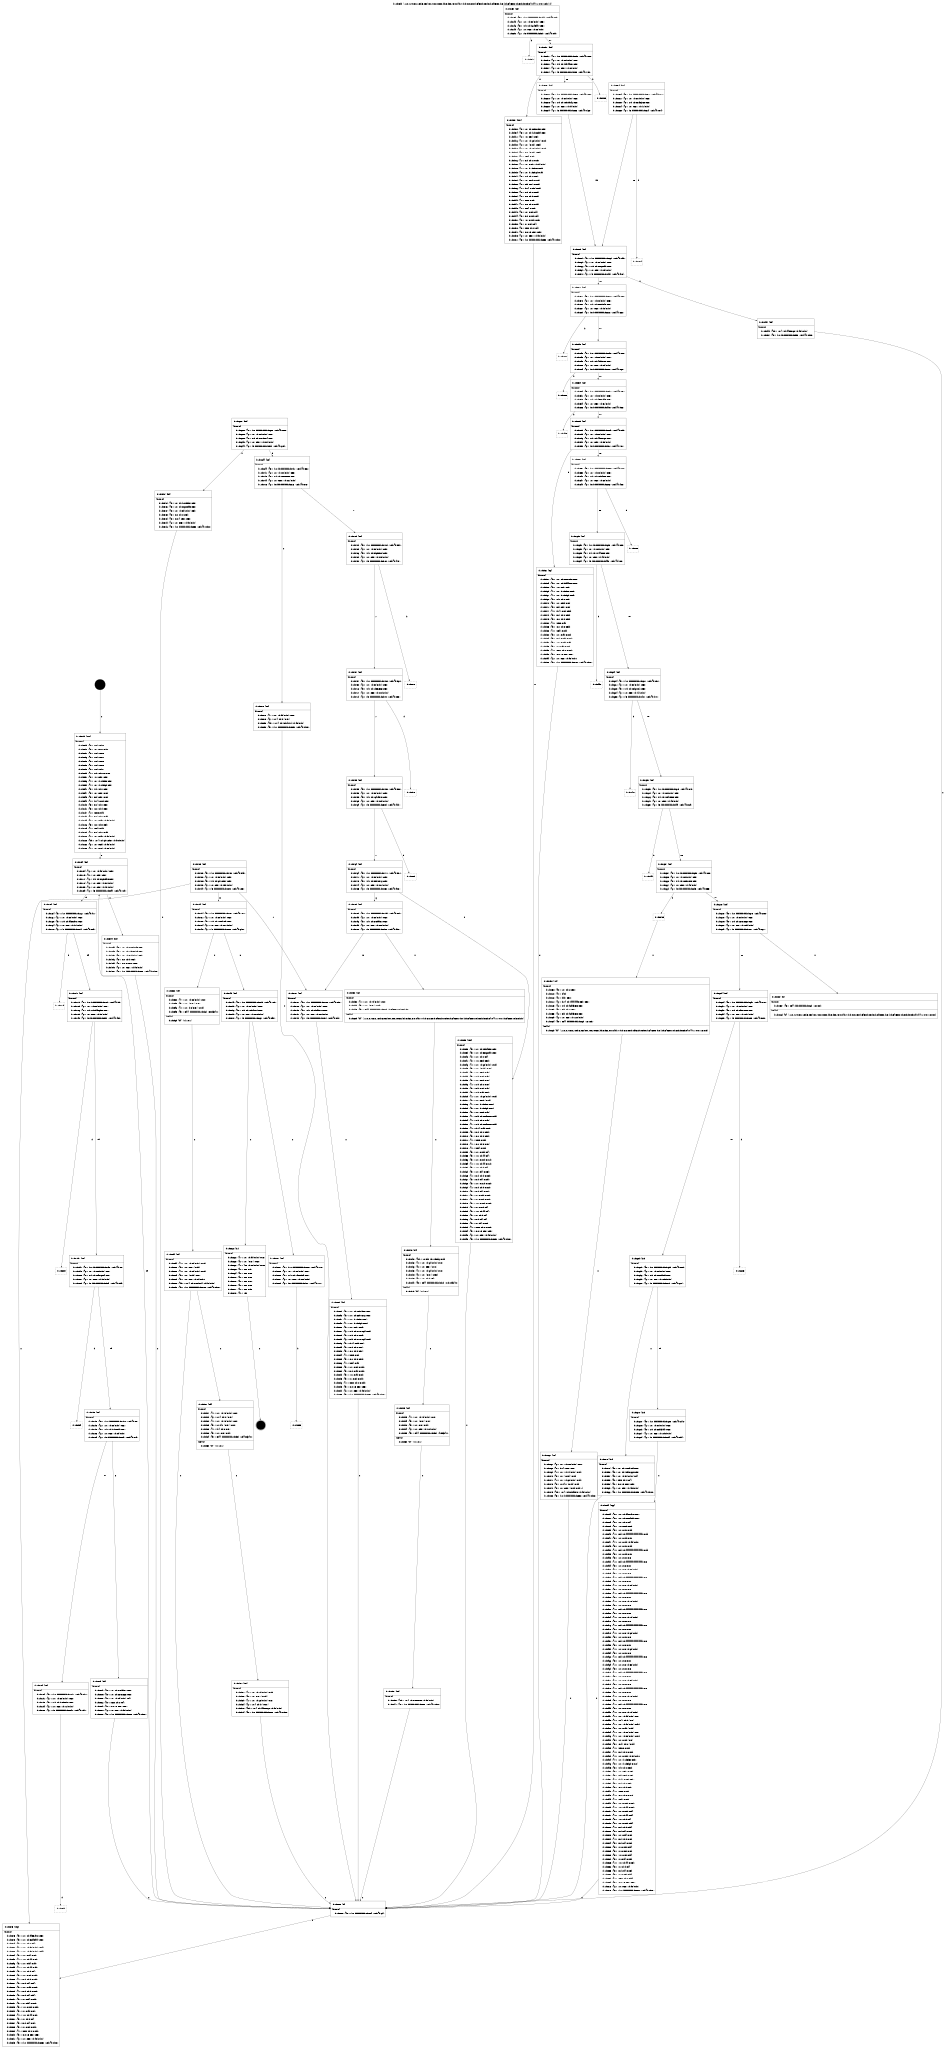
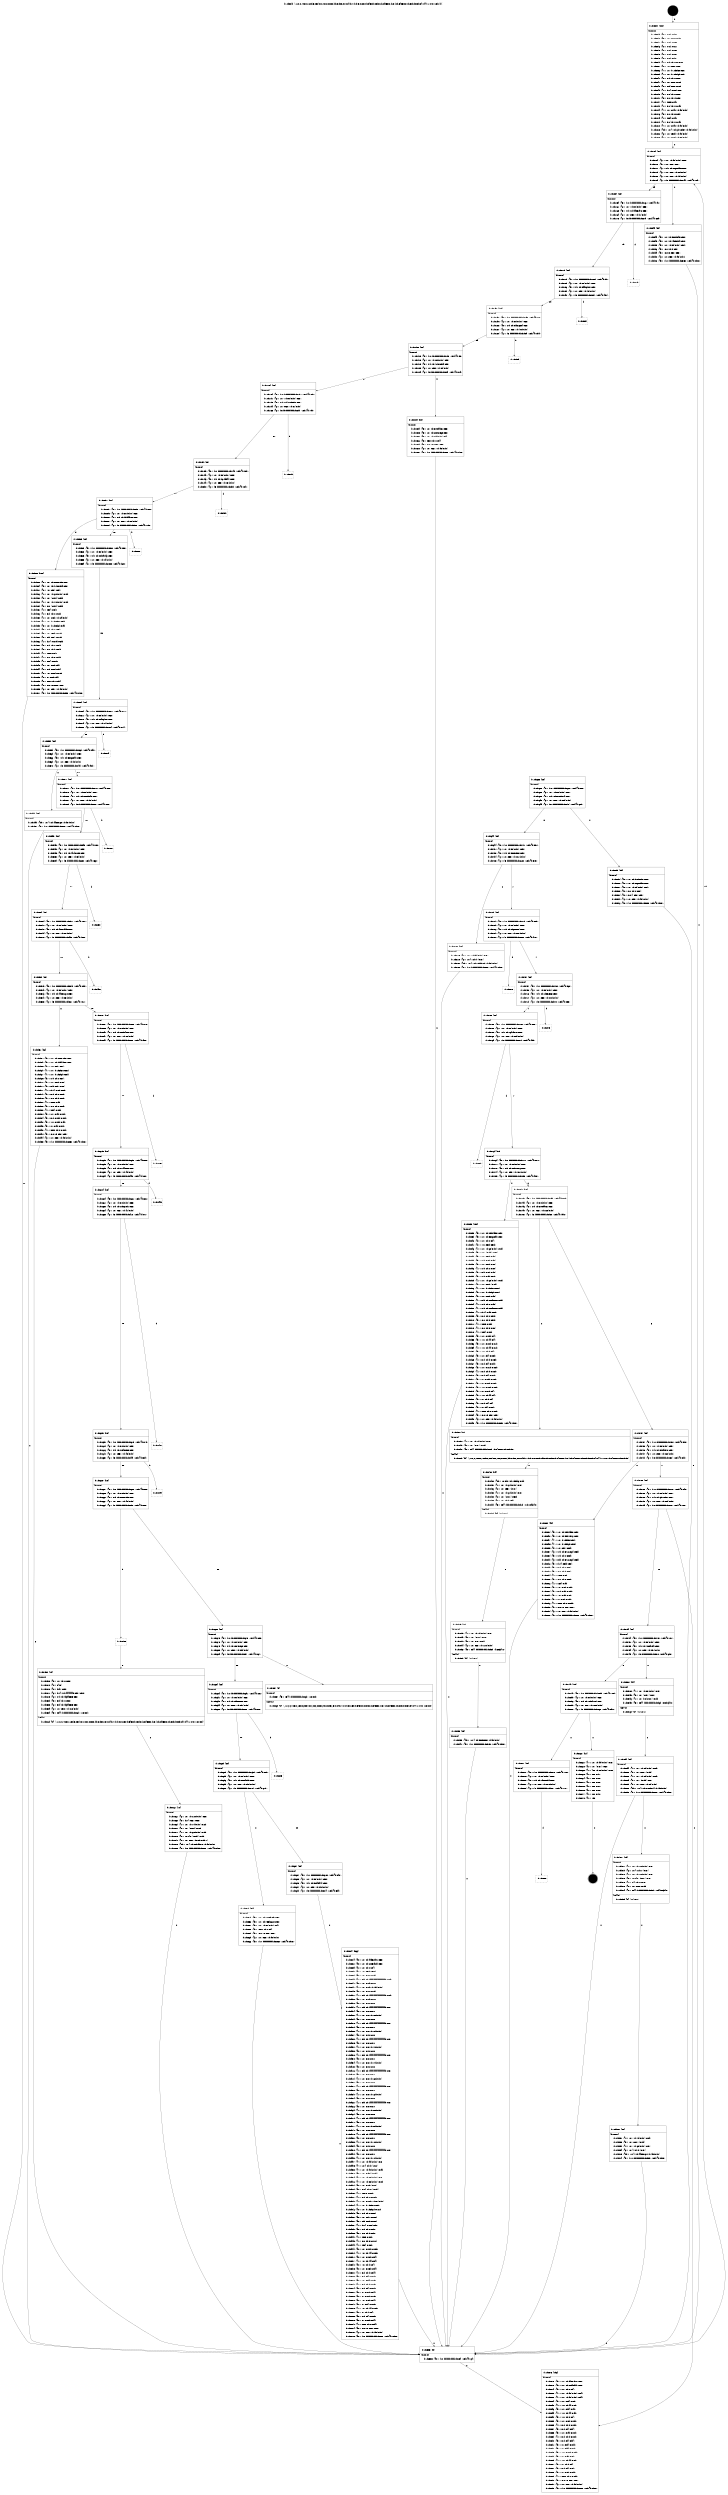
(582, 180) -> (99, 633)
none -> (255, 436)
(534, 685) -> (24, 1183)
(276, 938) -> (660, 1469)
